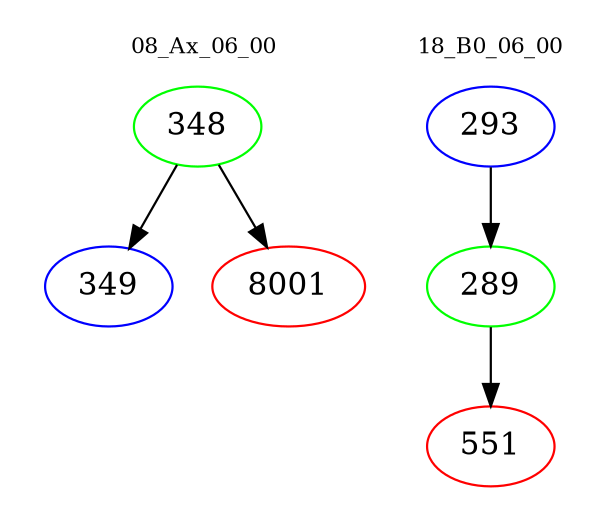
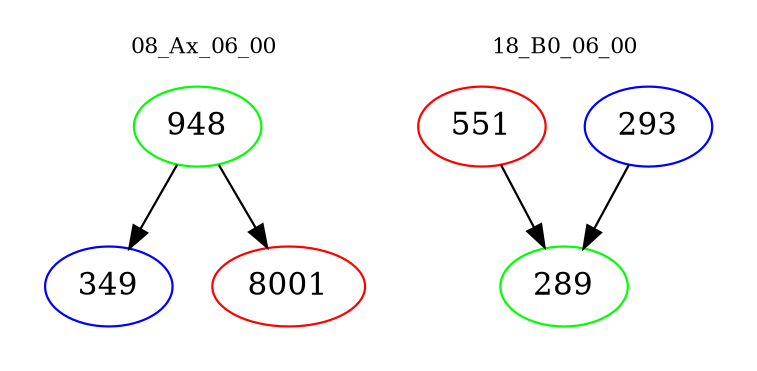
(198, 127) -> (198, 127)
(491, 356) -> (518, 196)
